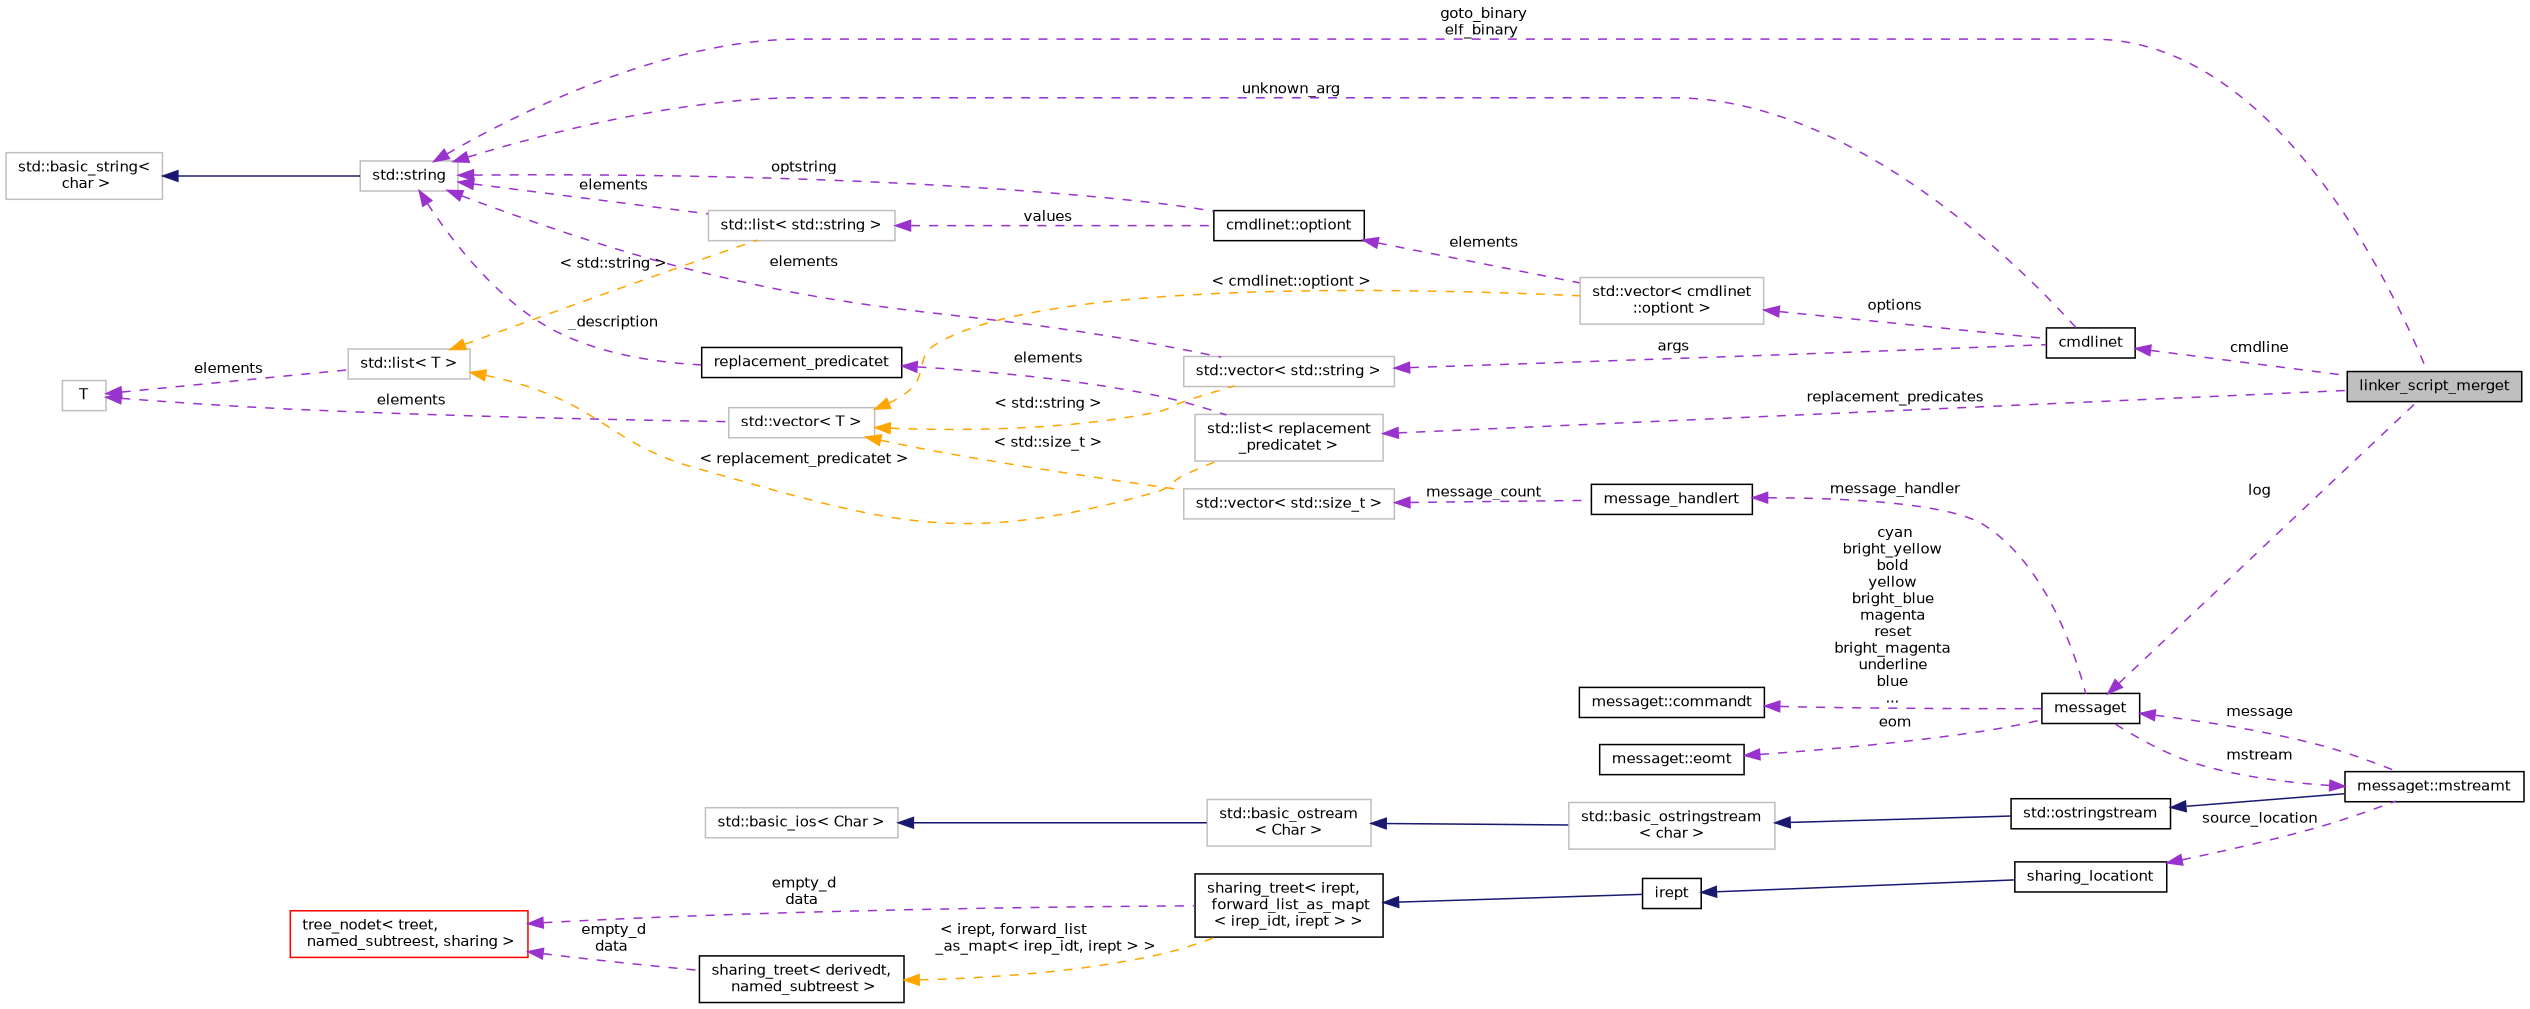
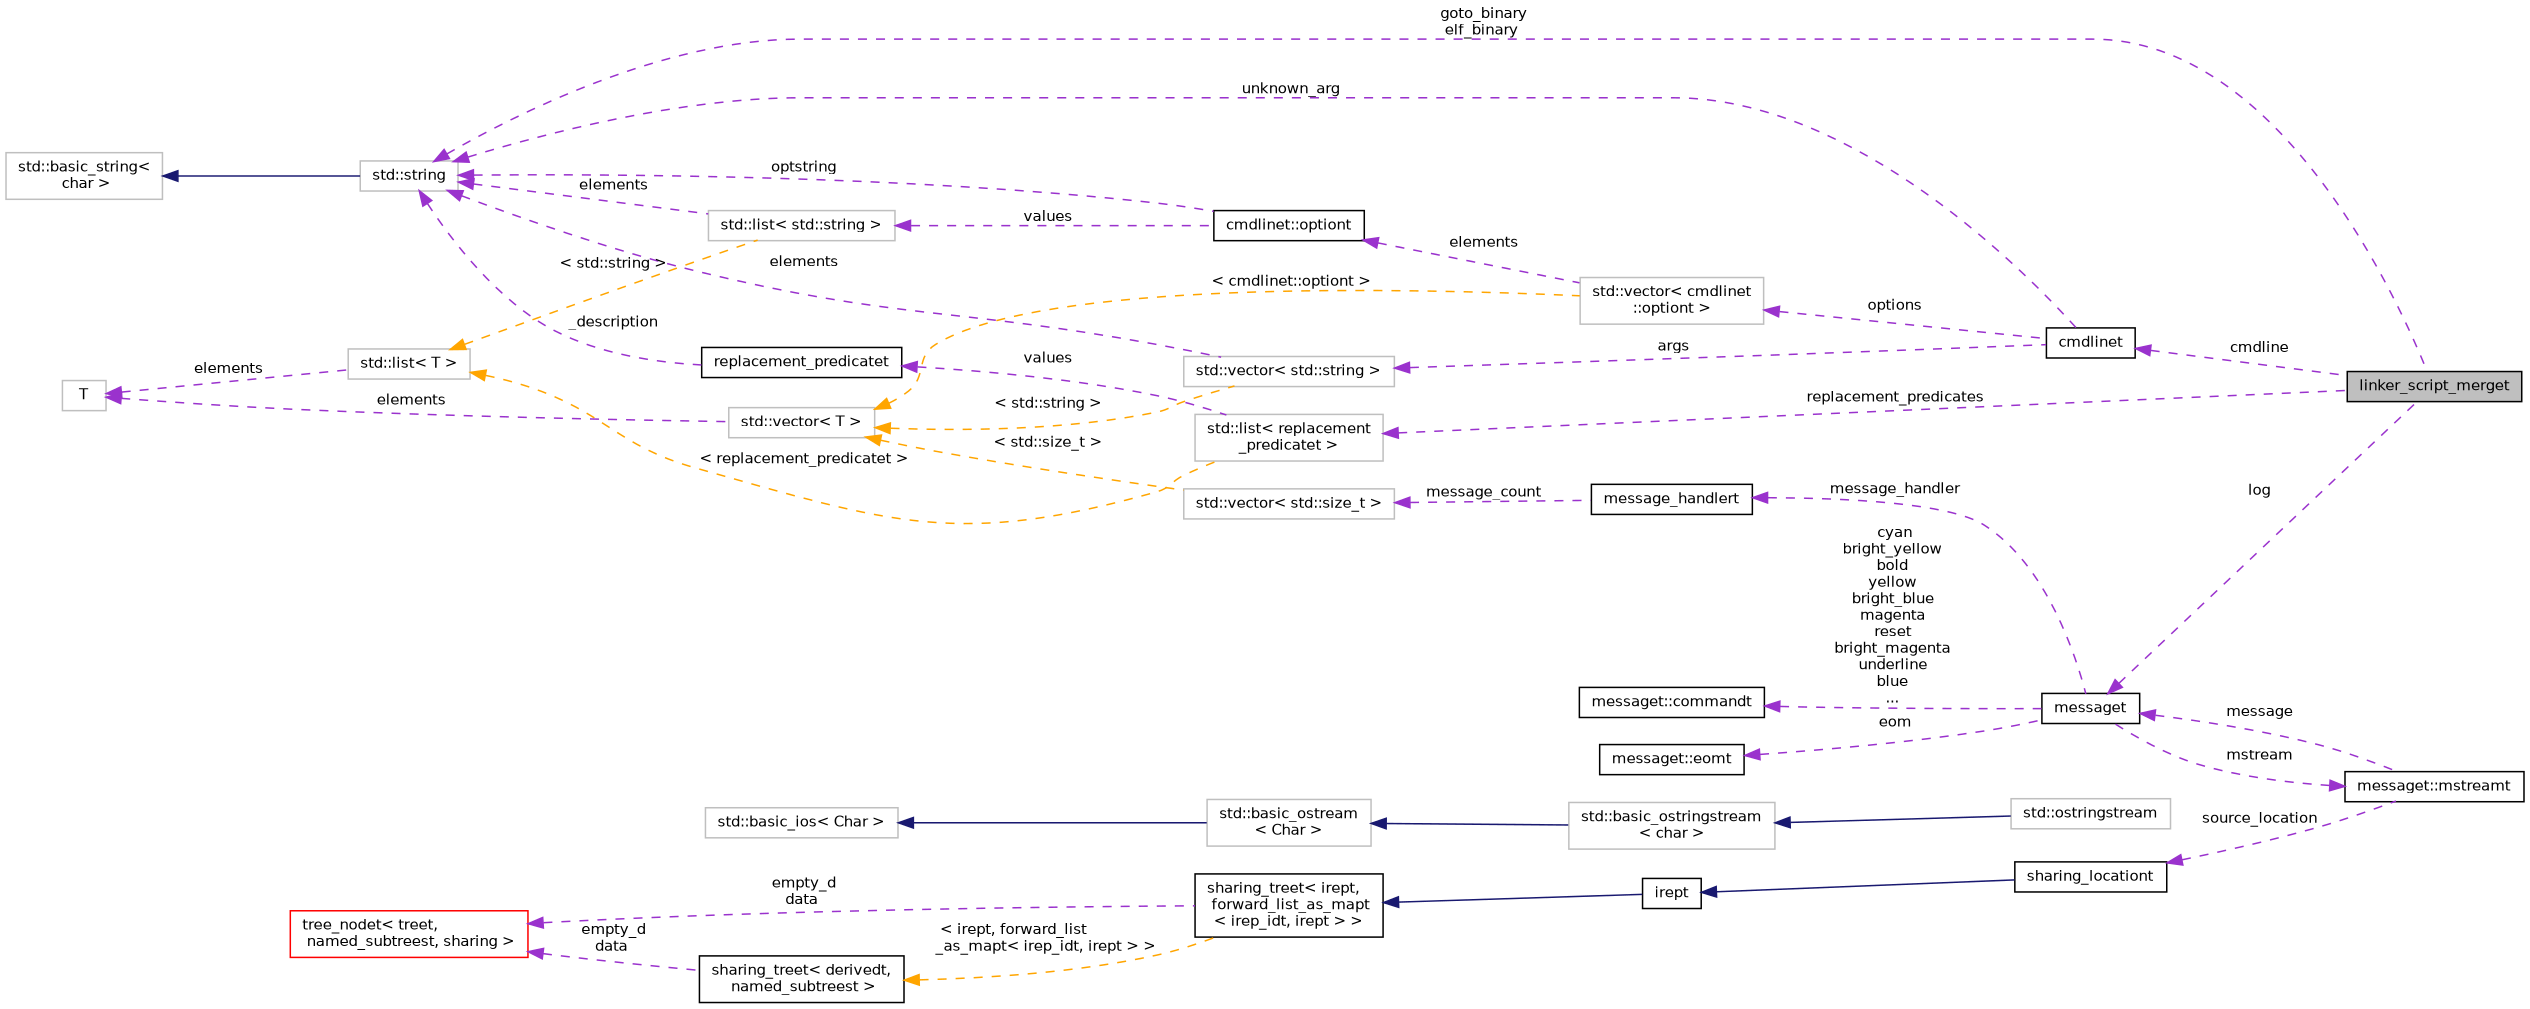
(1046, 359) -> (1046, 359)
(2266, 800) -> none
(2091, 814) -> (2091, 814)
